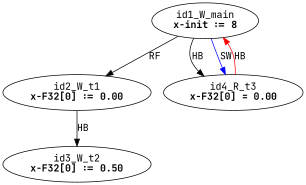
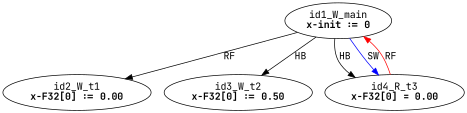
(205, 25) -> (338, 25)
(240, 57) -> (391, 57)
(77, 125) -> (292, 54)
